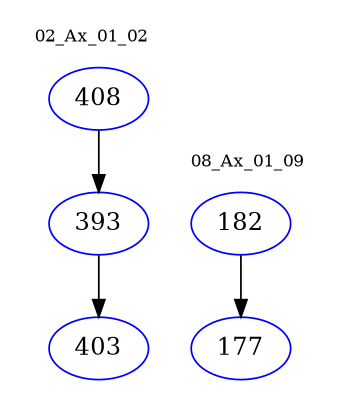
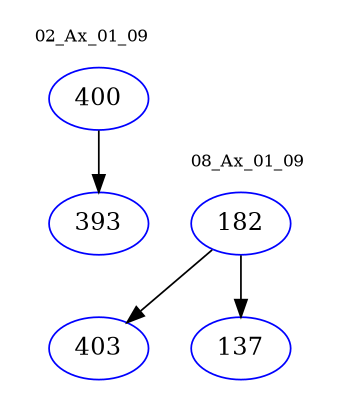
(92, 37) -> (92, 37)
(99, 99) -> (99, 99)
(99, 277) -> (189, 270)
(241, 348) -> (241, 348)
